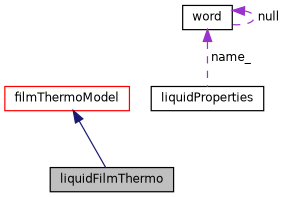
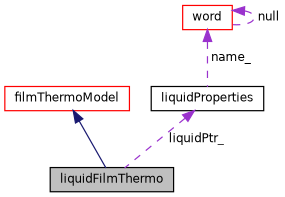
(207, 18) -> (207, 18)
none -> (155, 143)
